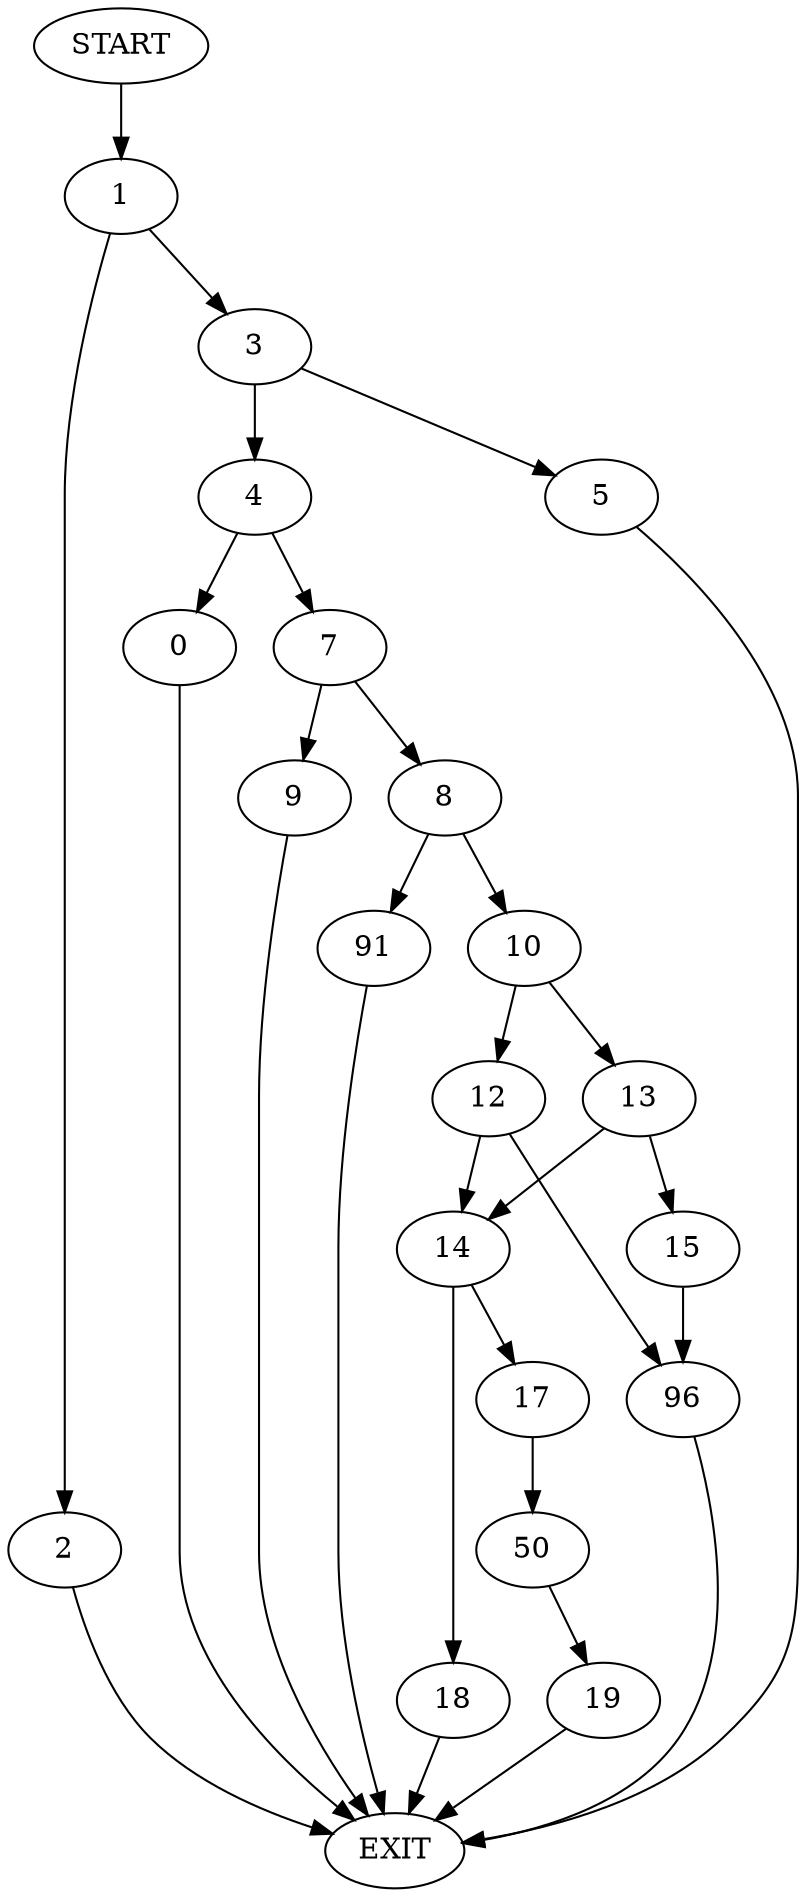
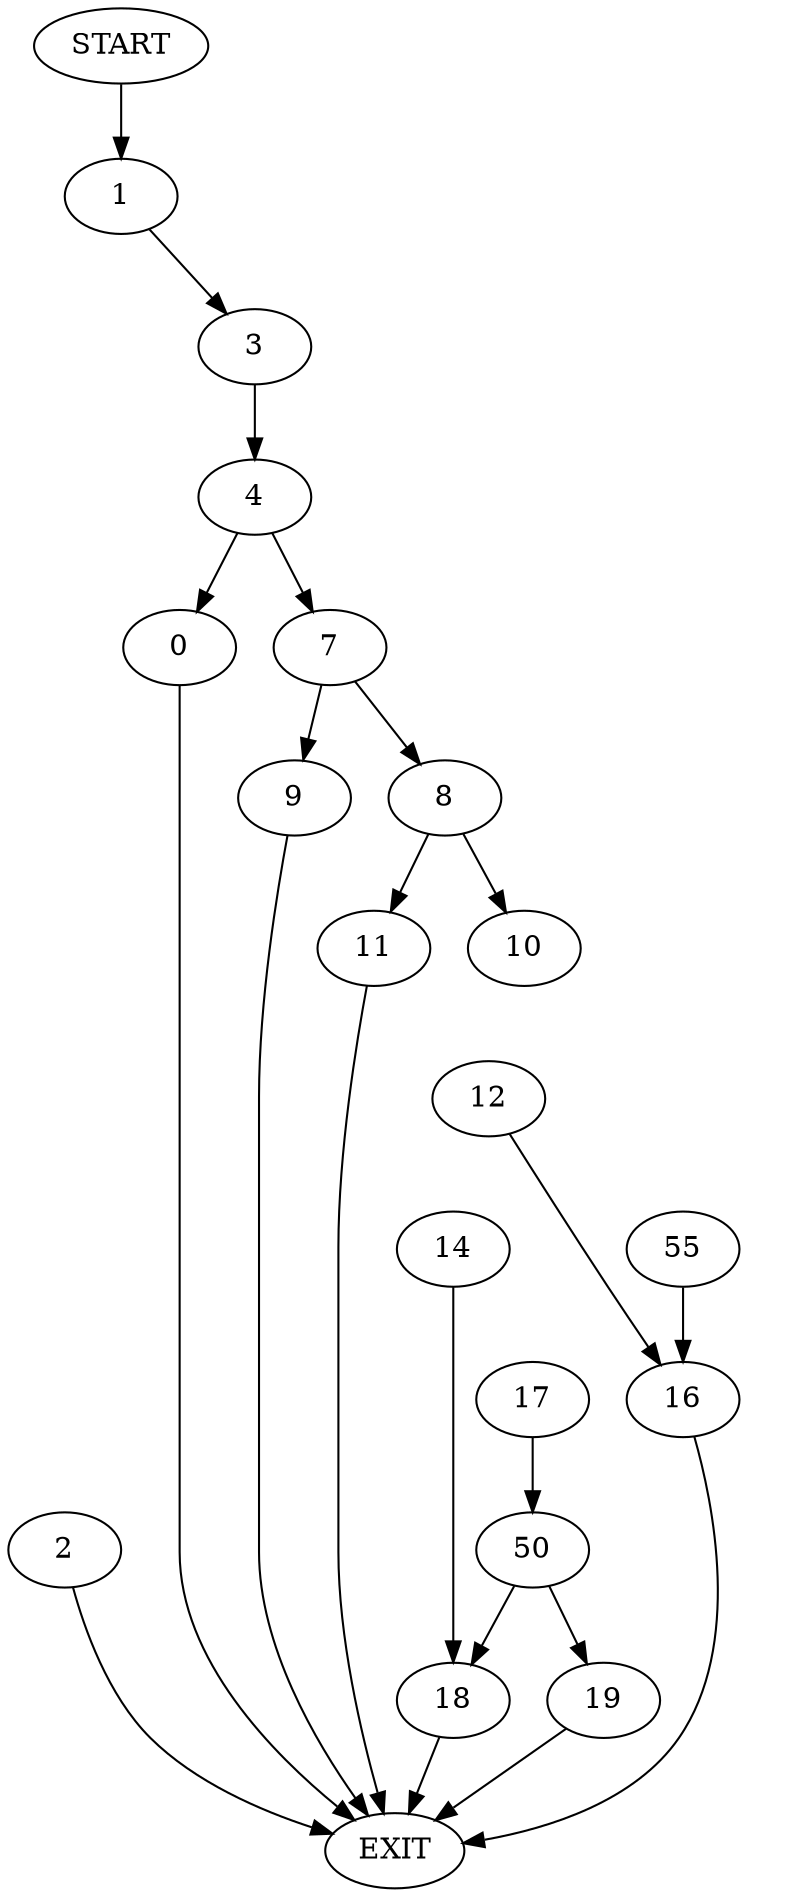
(602, 497) -> none
(65, 860) -> none
(374, 948) -> (374, 948)
(509, 1013) -> none
(639, 1099) -> none
(474, 1163) -> none
(683, 1249) -> (683, 1249)
(488, 1315) -> none
(683, 1400) -> (683, 1400)
none -> (498, 1616)
